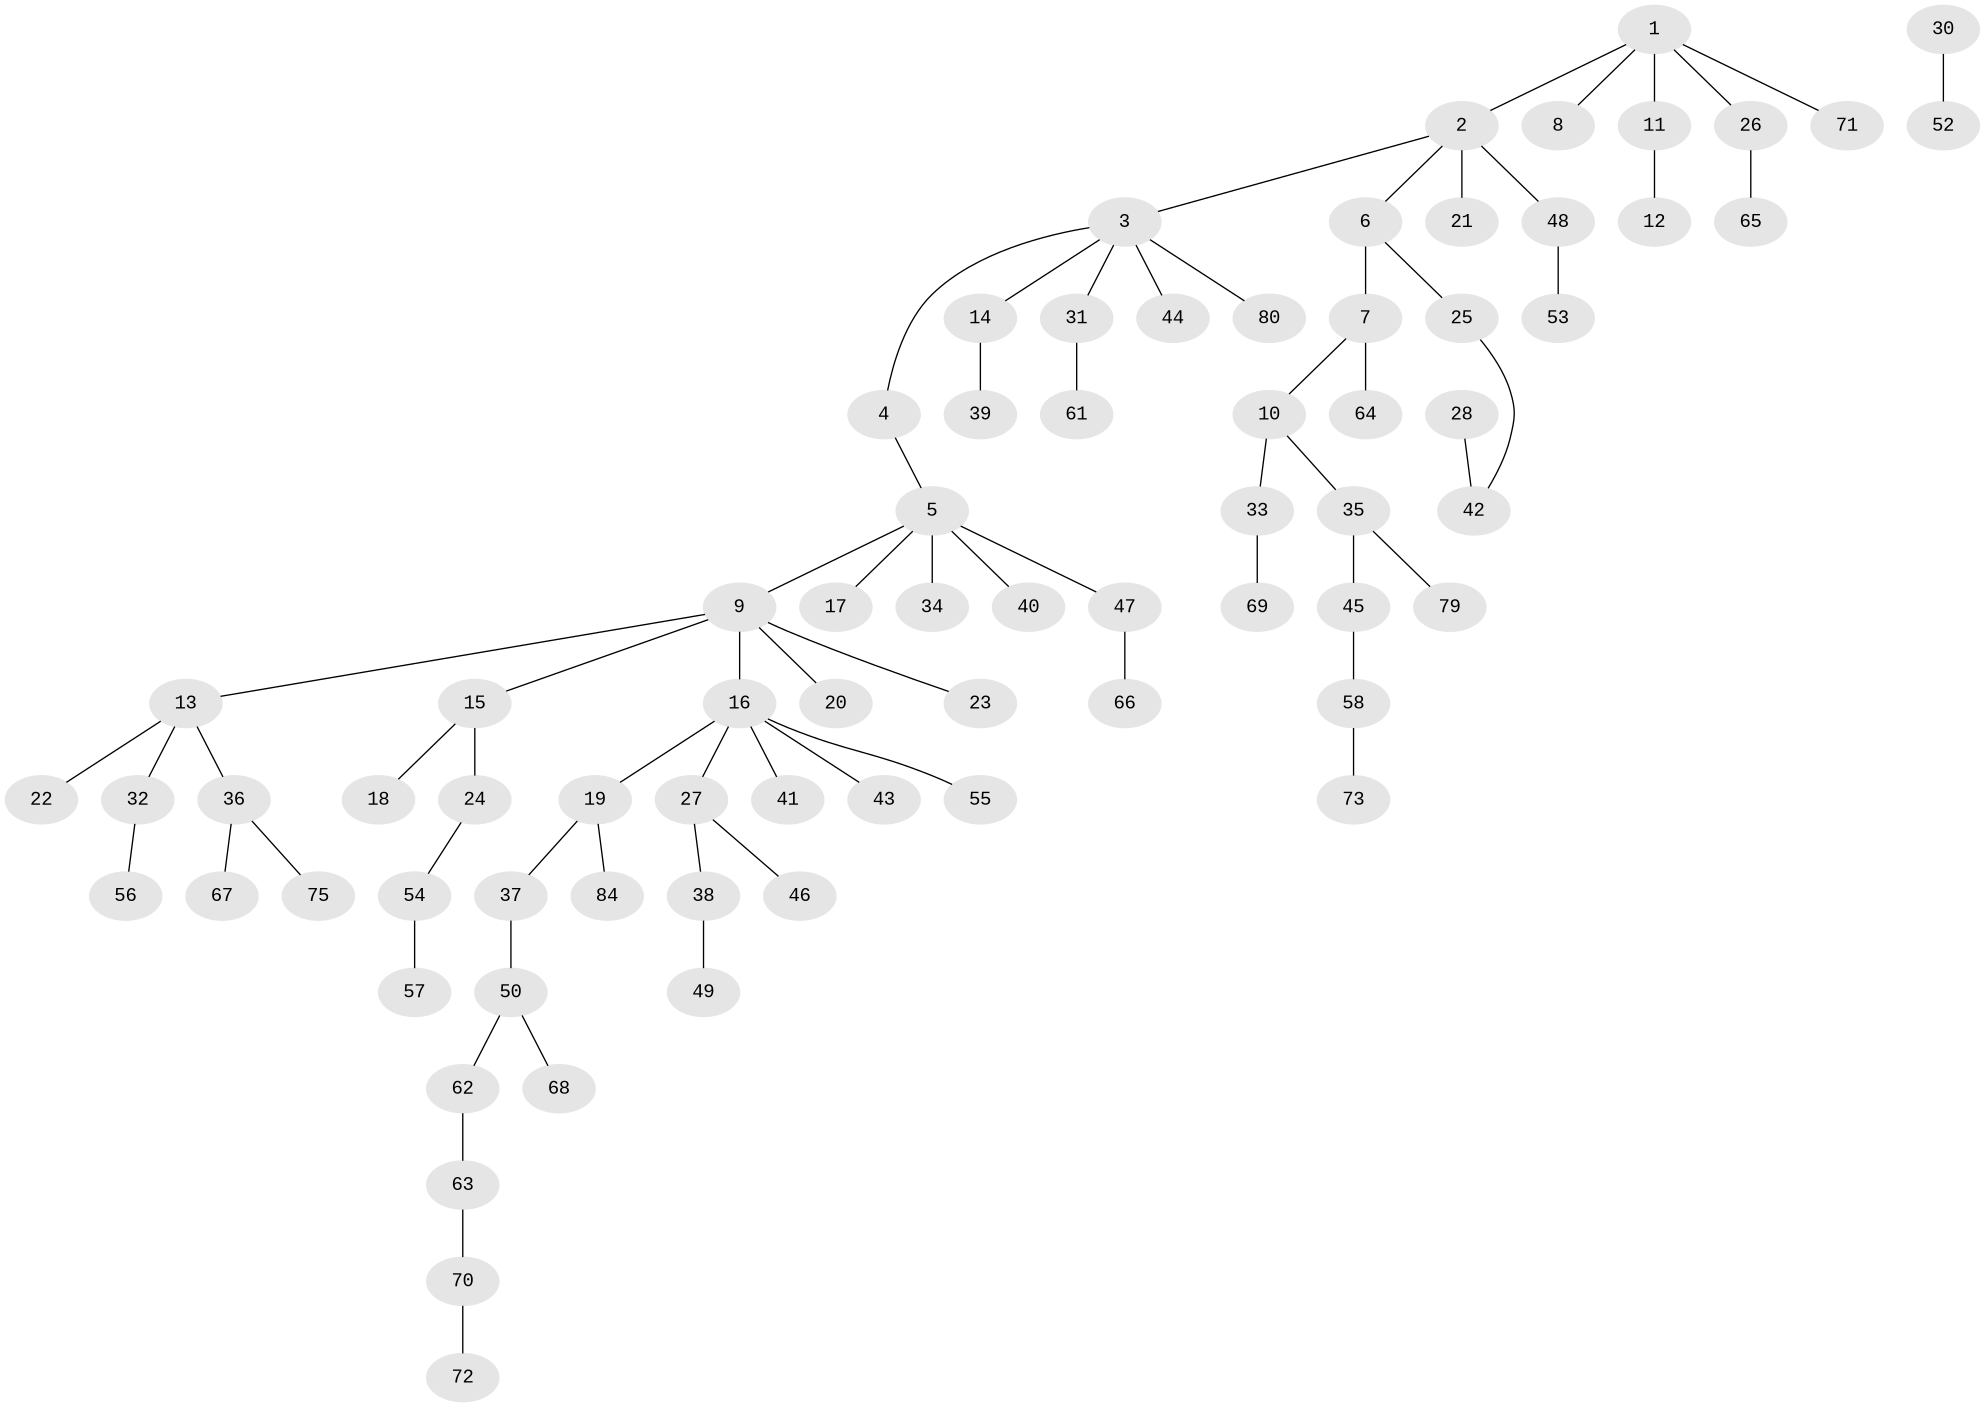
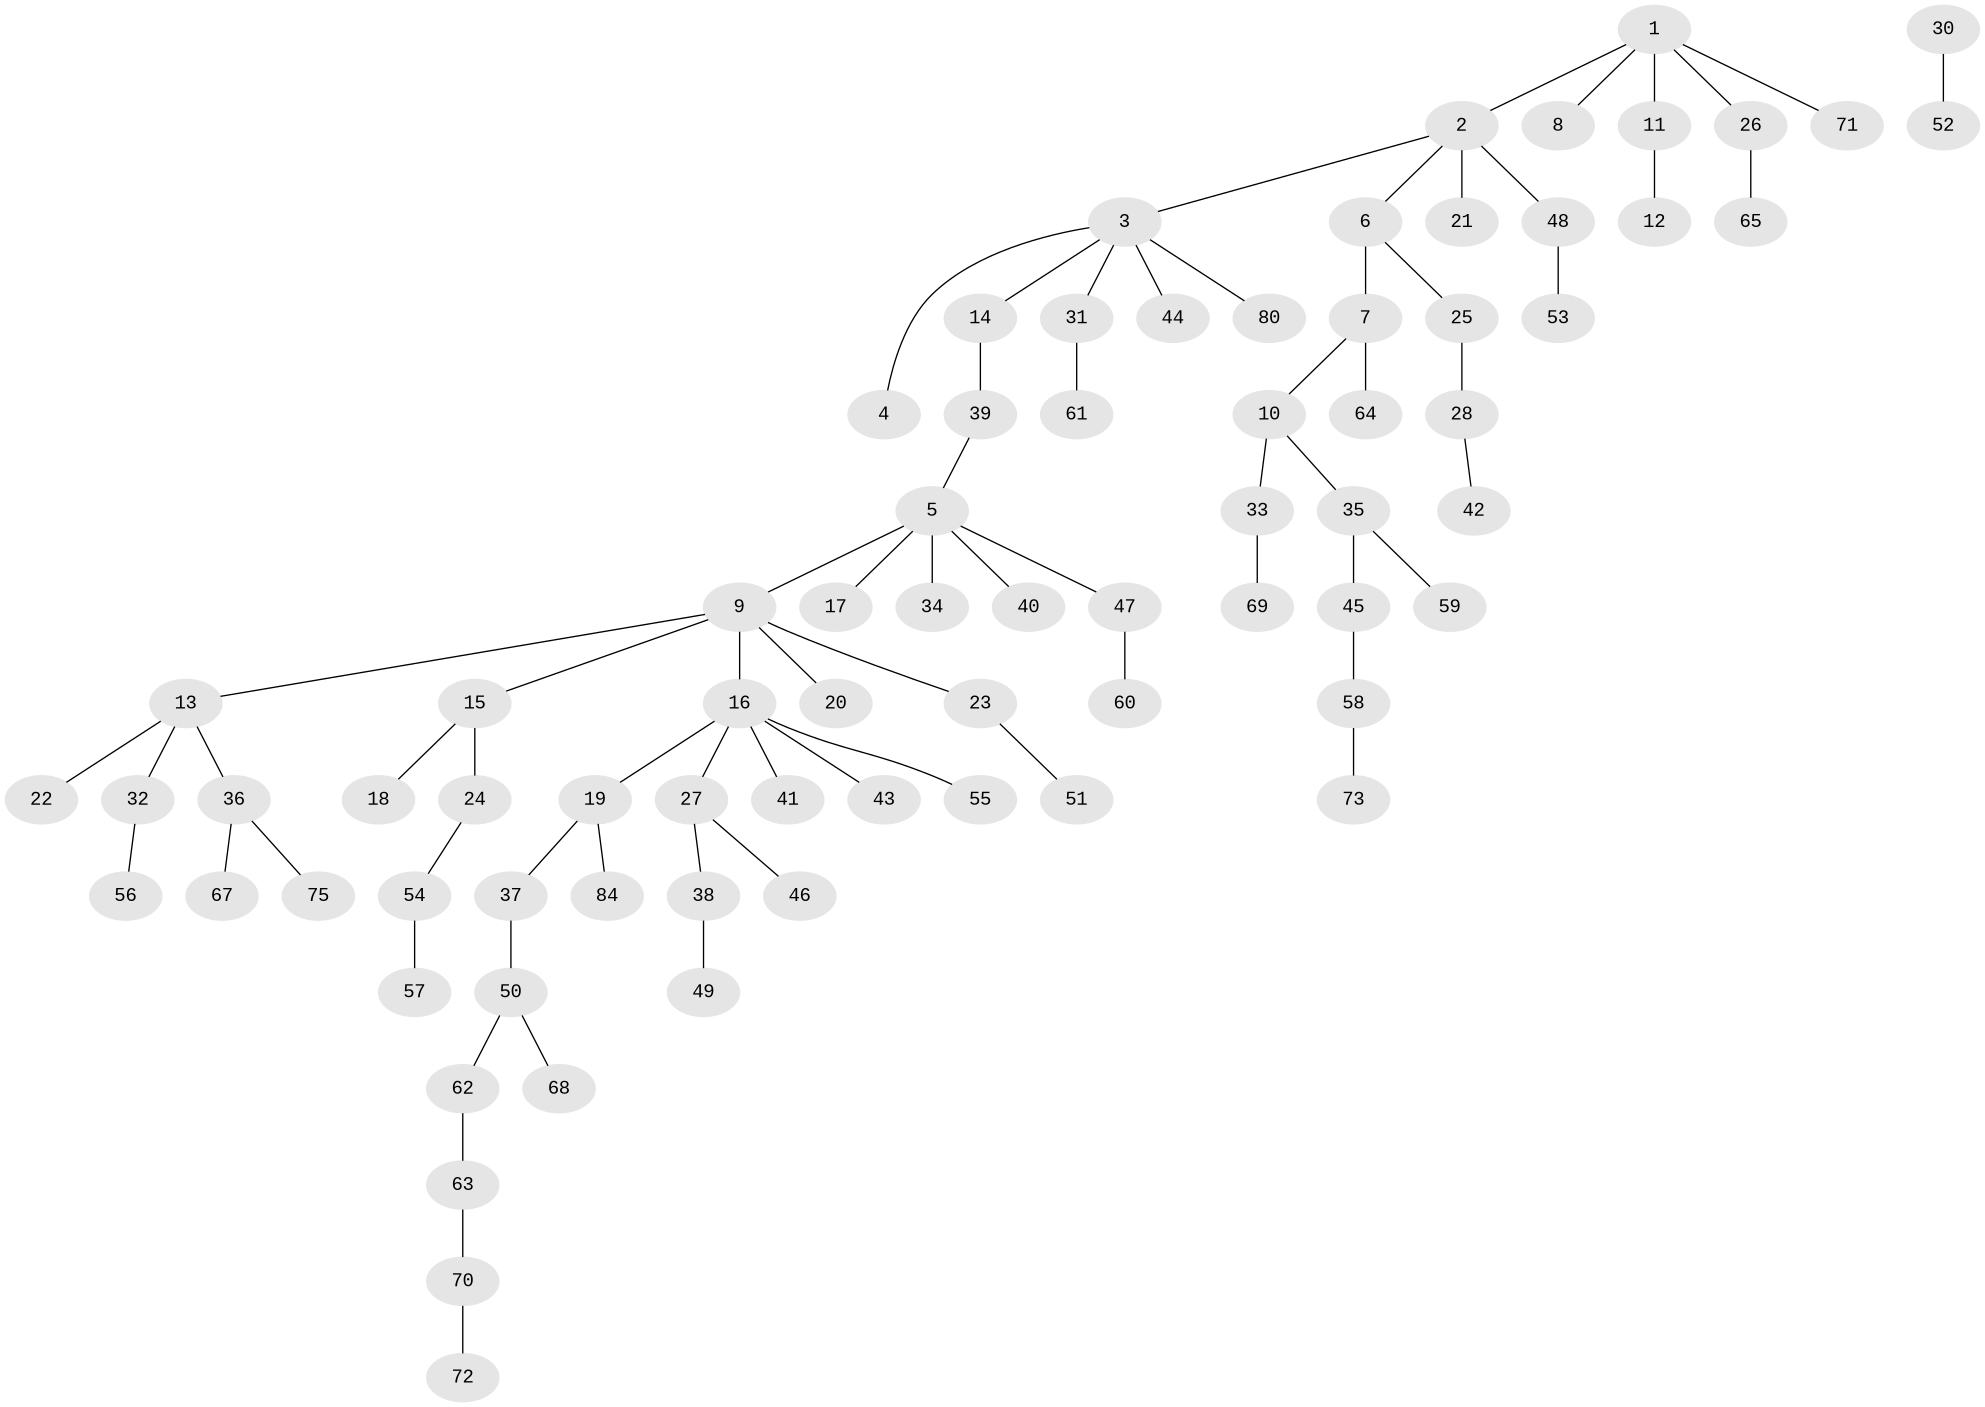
(1514, 412) -> (1462, 367)
(908, 463) -> (956, 463)
(1450, 607) -> (1450, 607)
(1125, 704) -> (1125, 704)
none -> (1077, 800)
